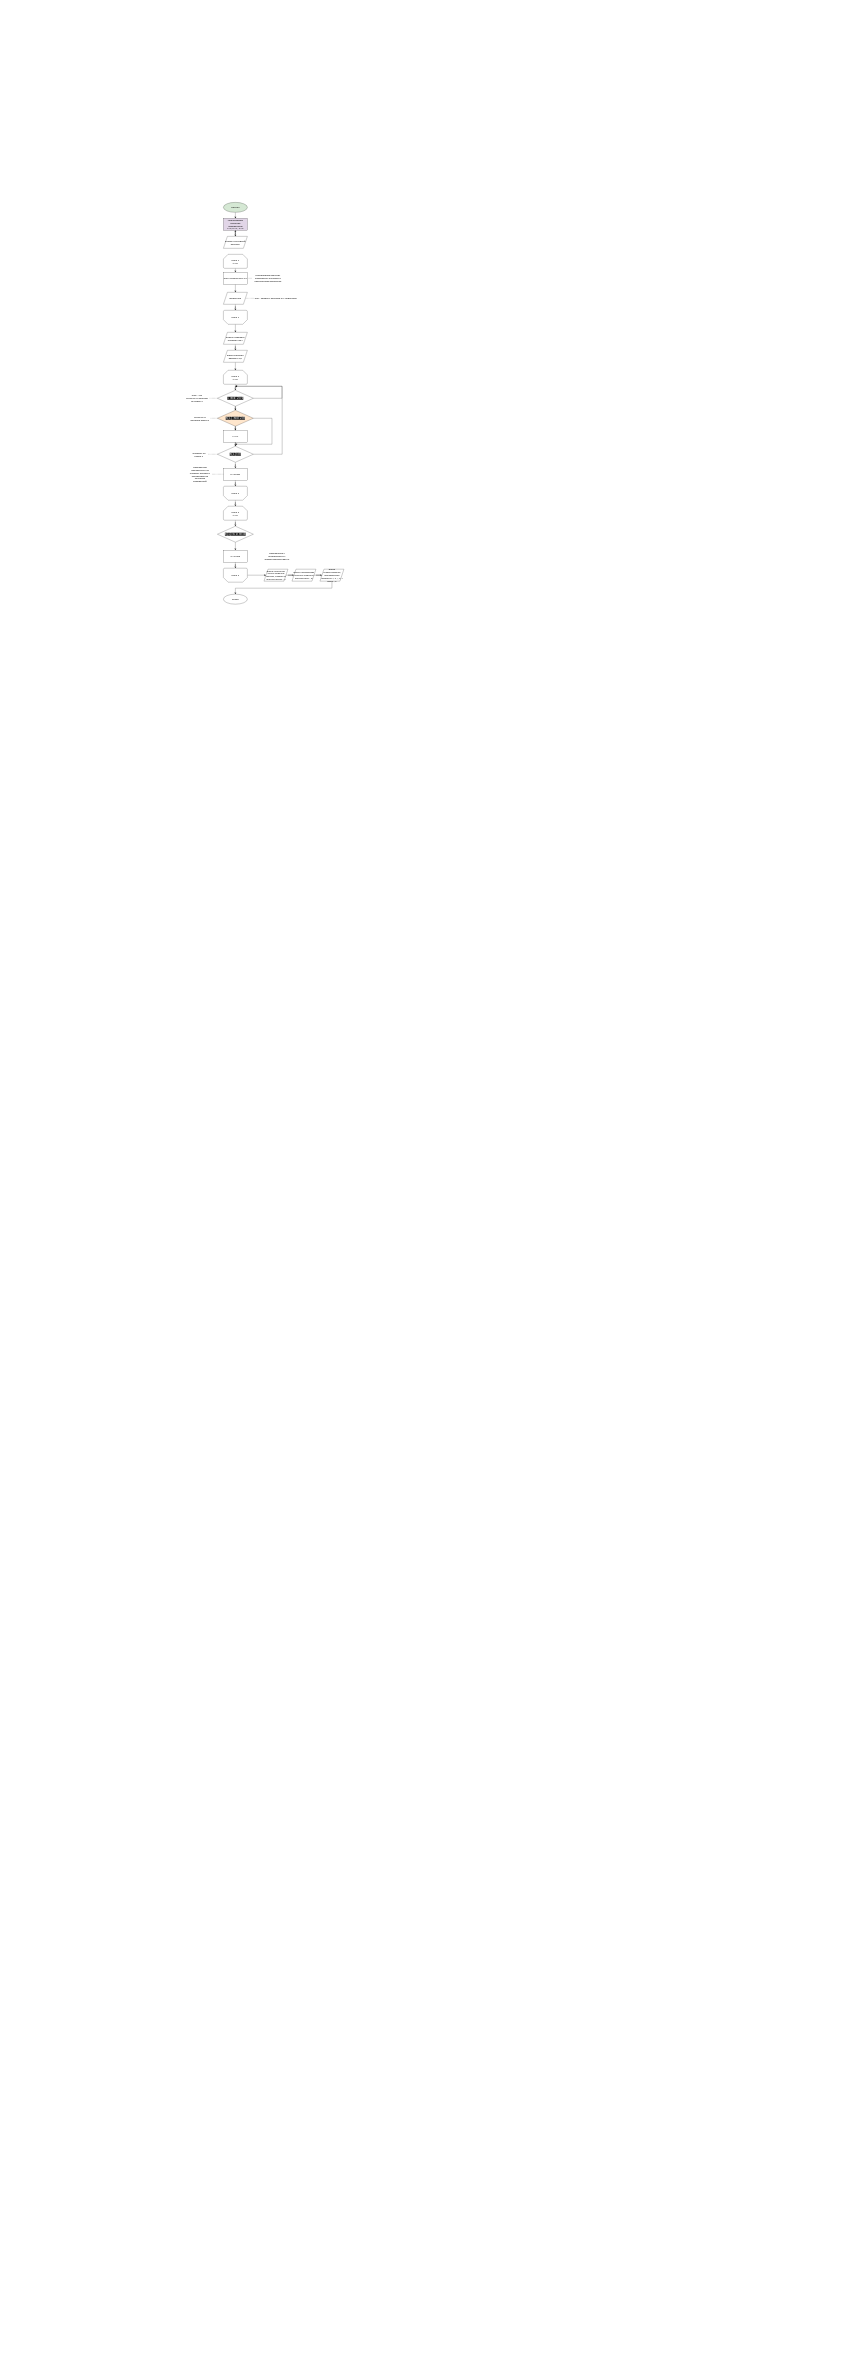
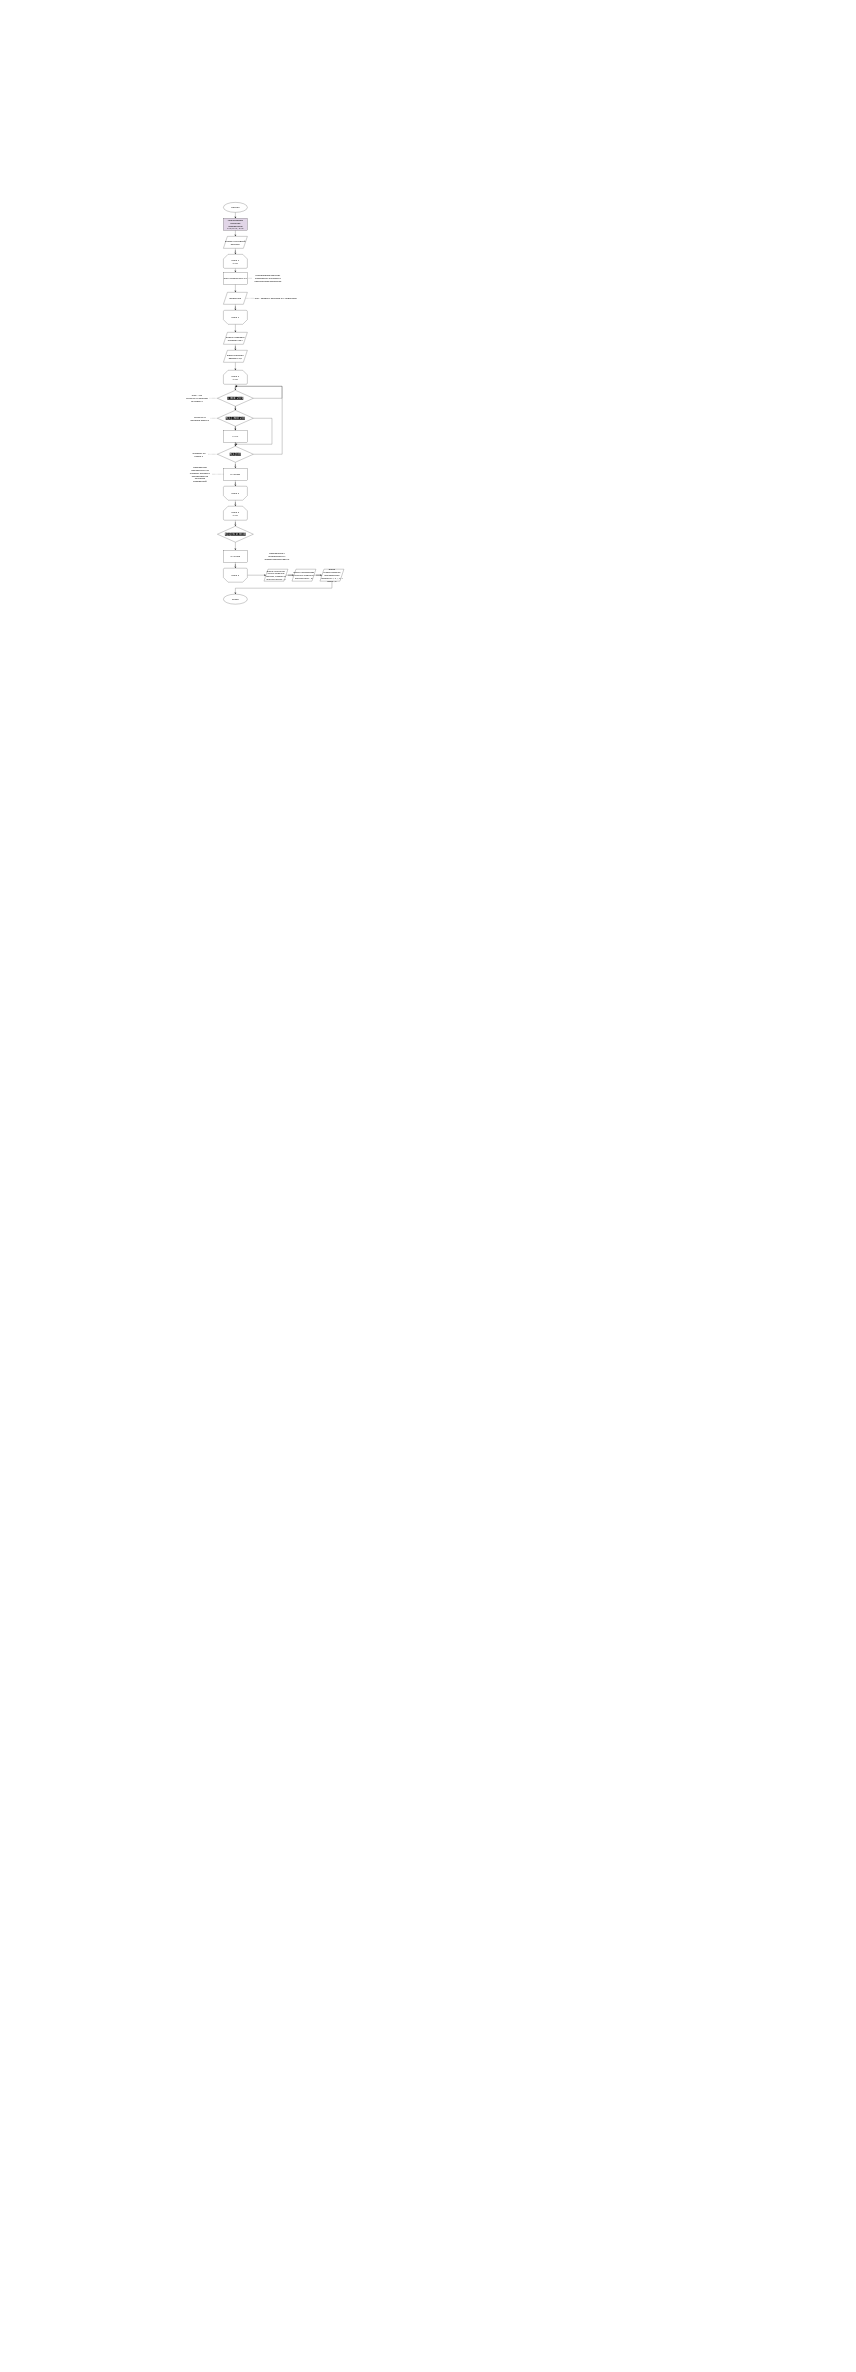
(236, 207) -> (236, 207)
(236, 236) -> (236, 252)
(236, 418) -> (236, 418)
